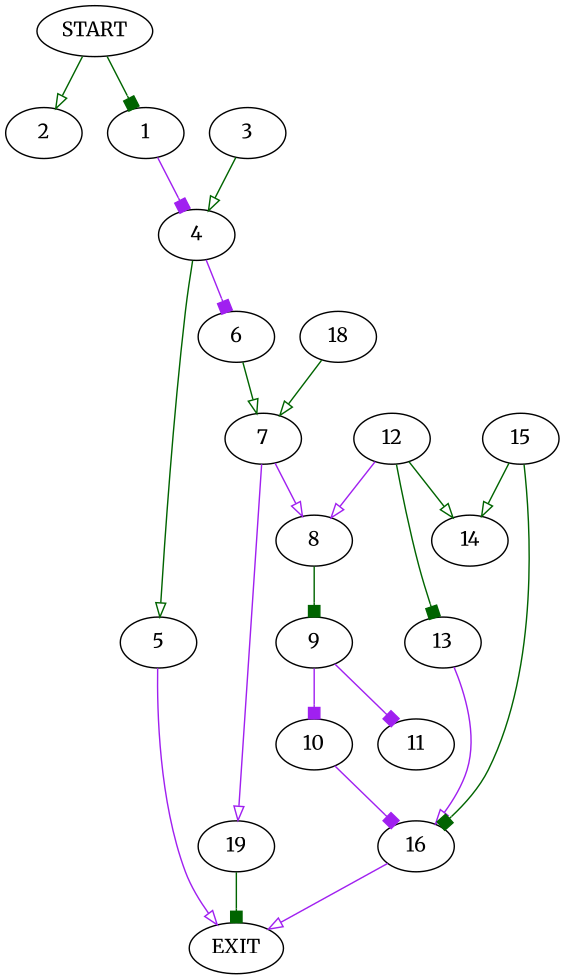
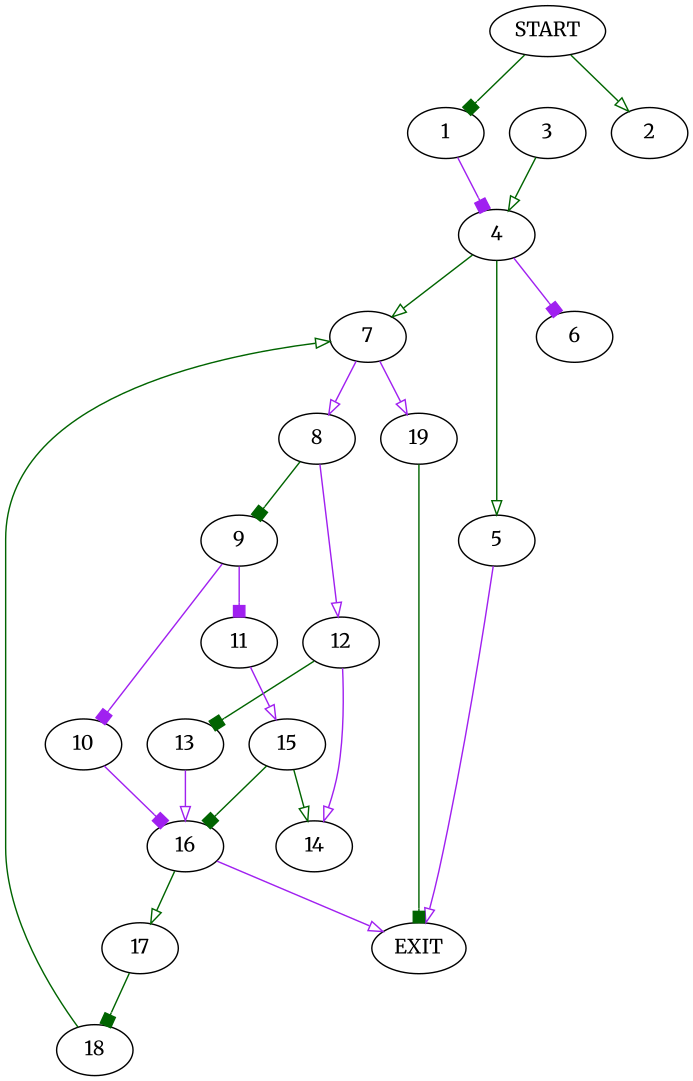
(248, 381) -> (438, 282)
(358, 484) -> (328, 533)
(427, 484) -> (342, 739)
none -> (259, 686)
none -> (140, 948)
